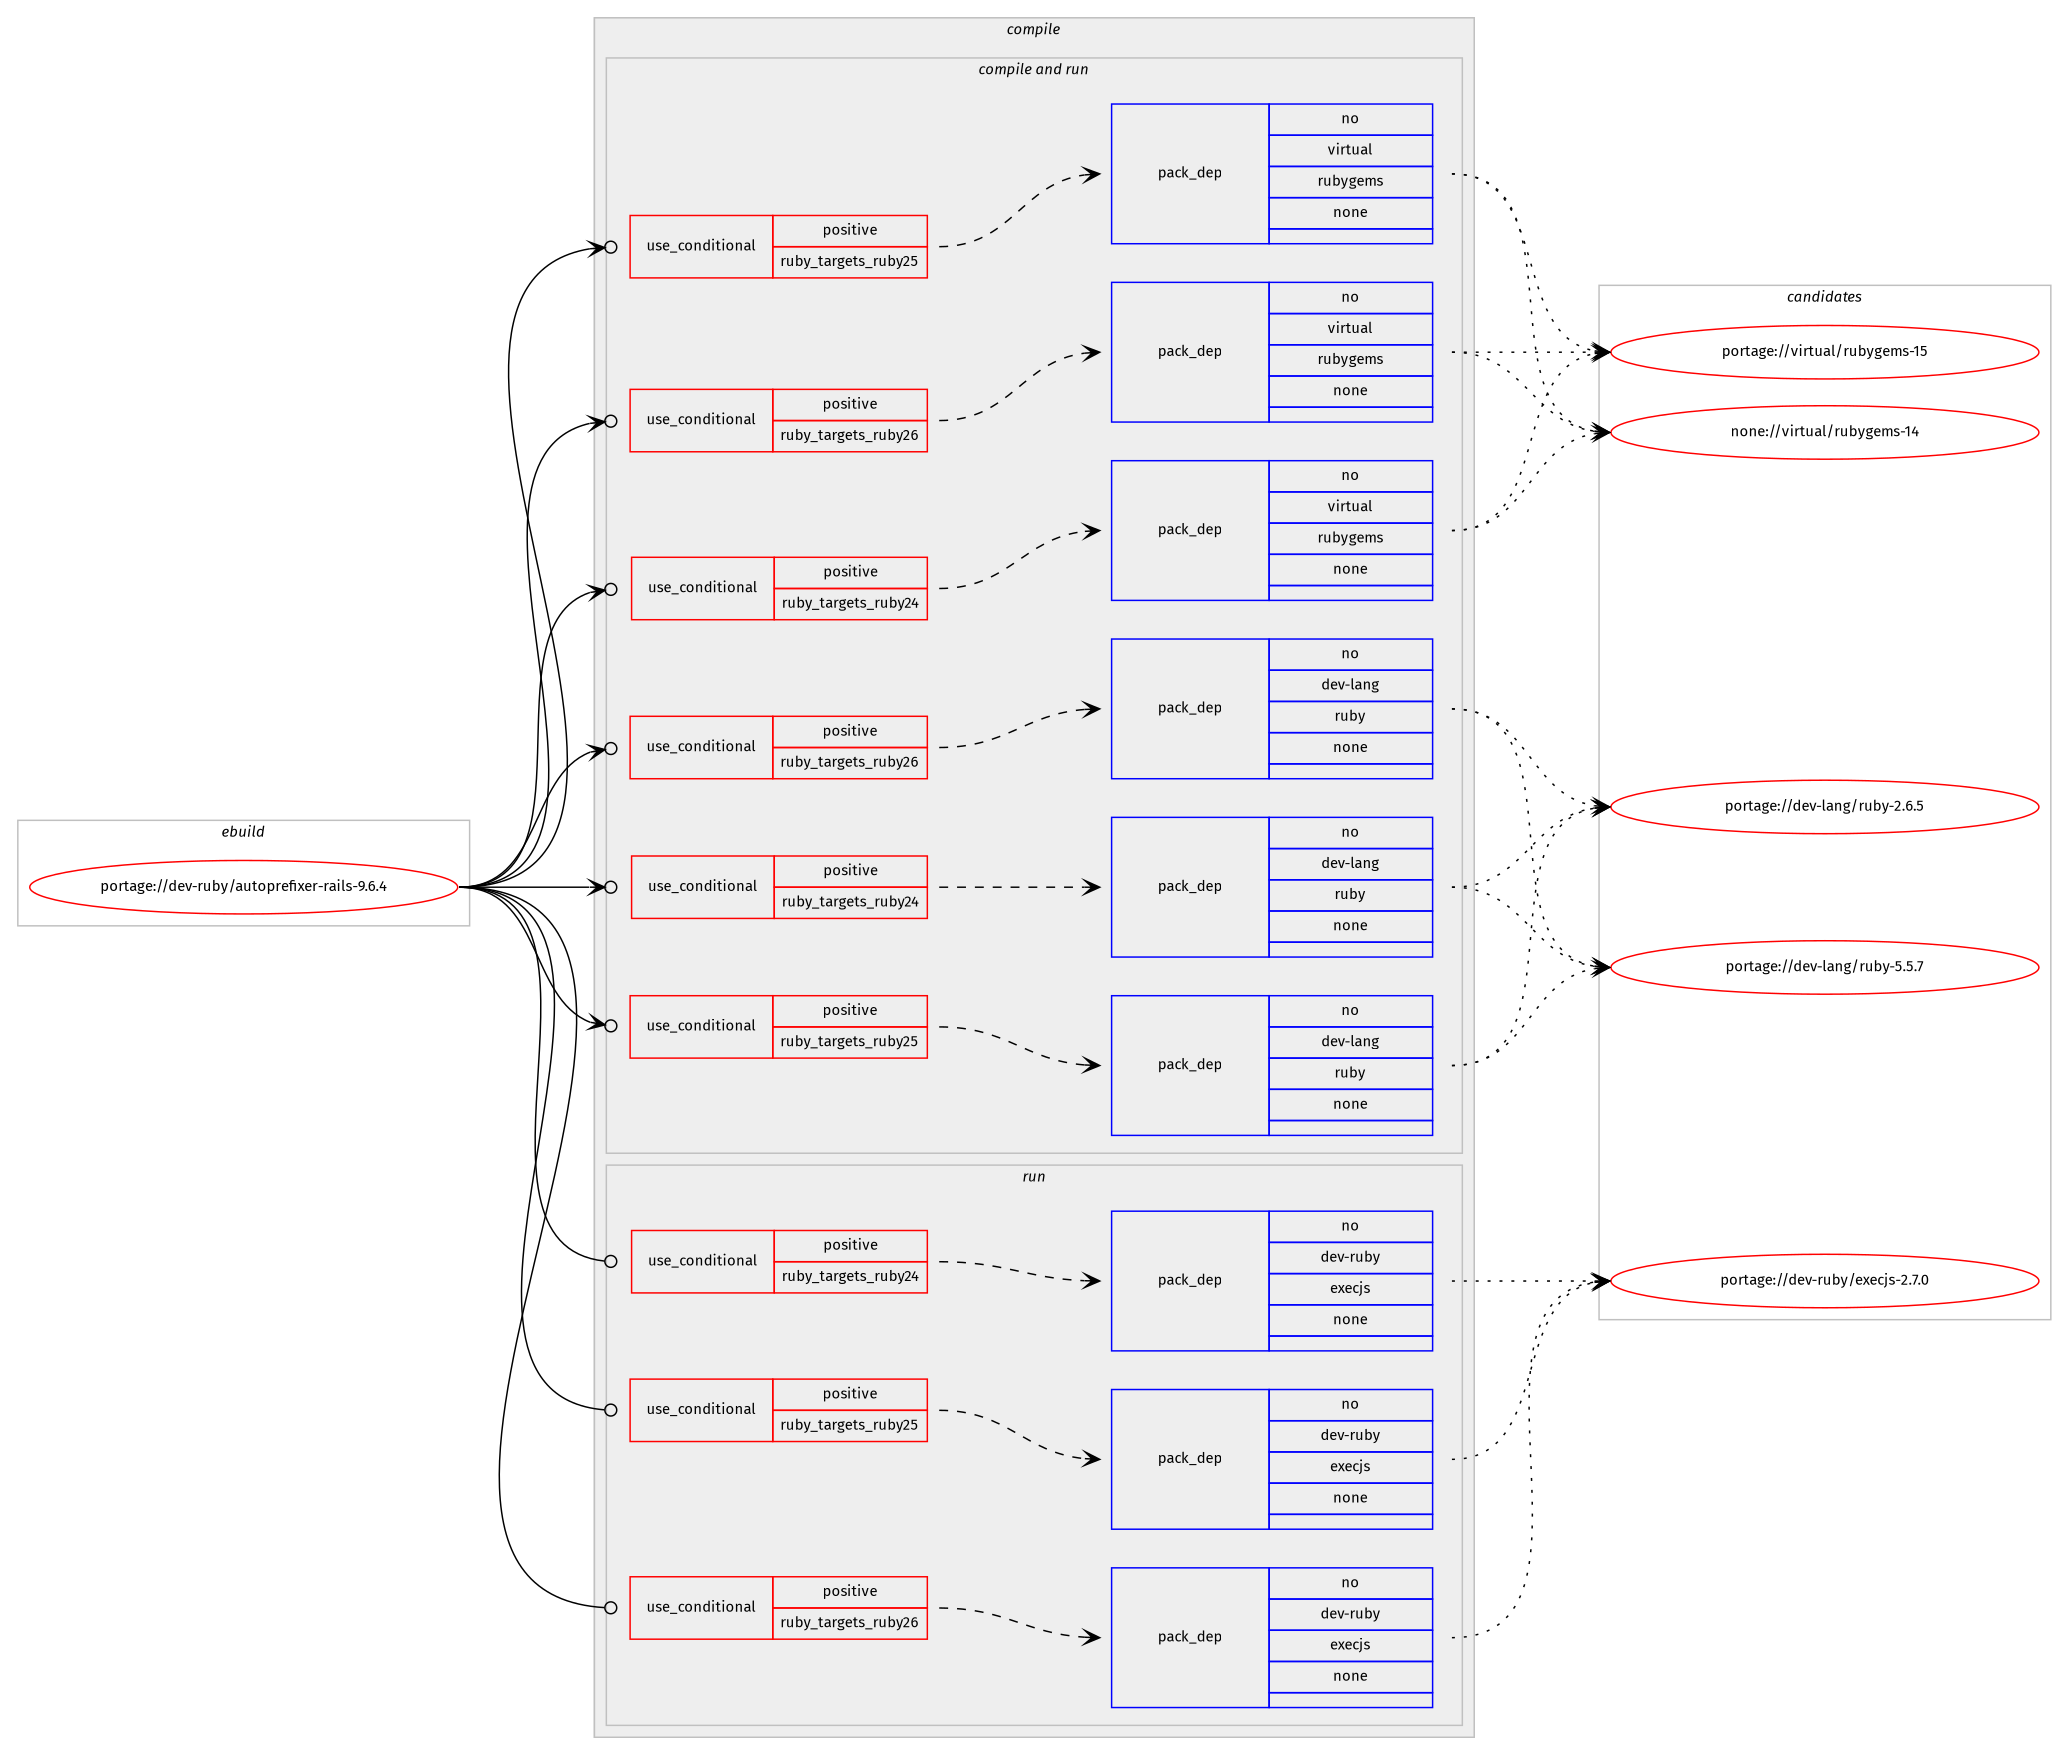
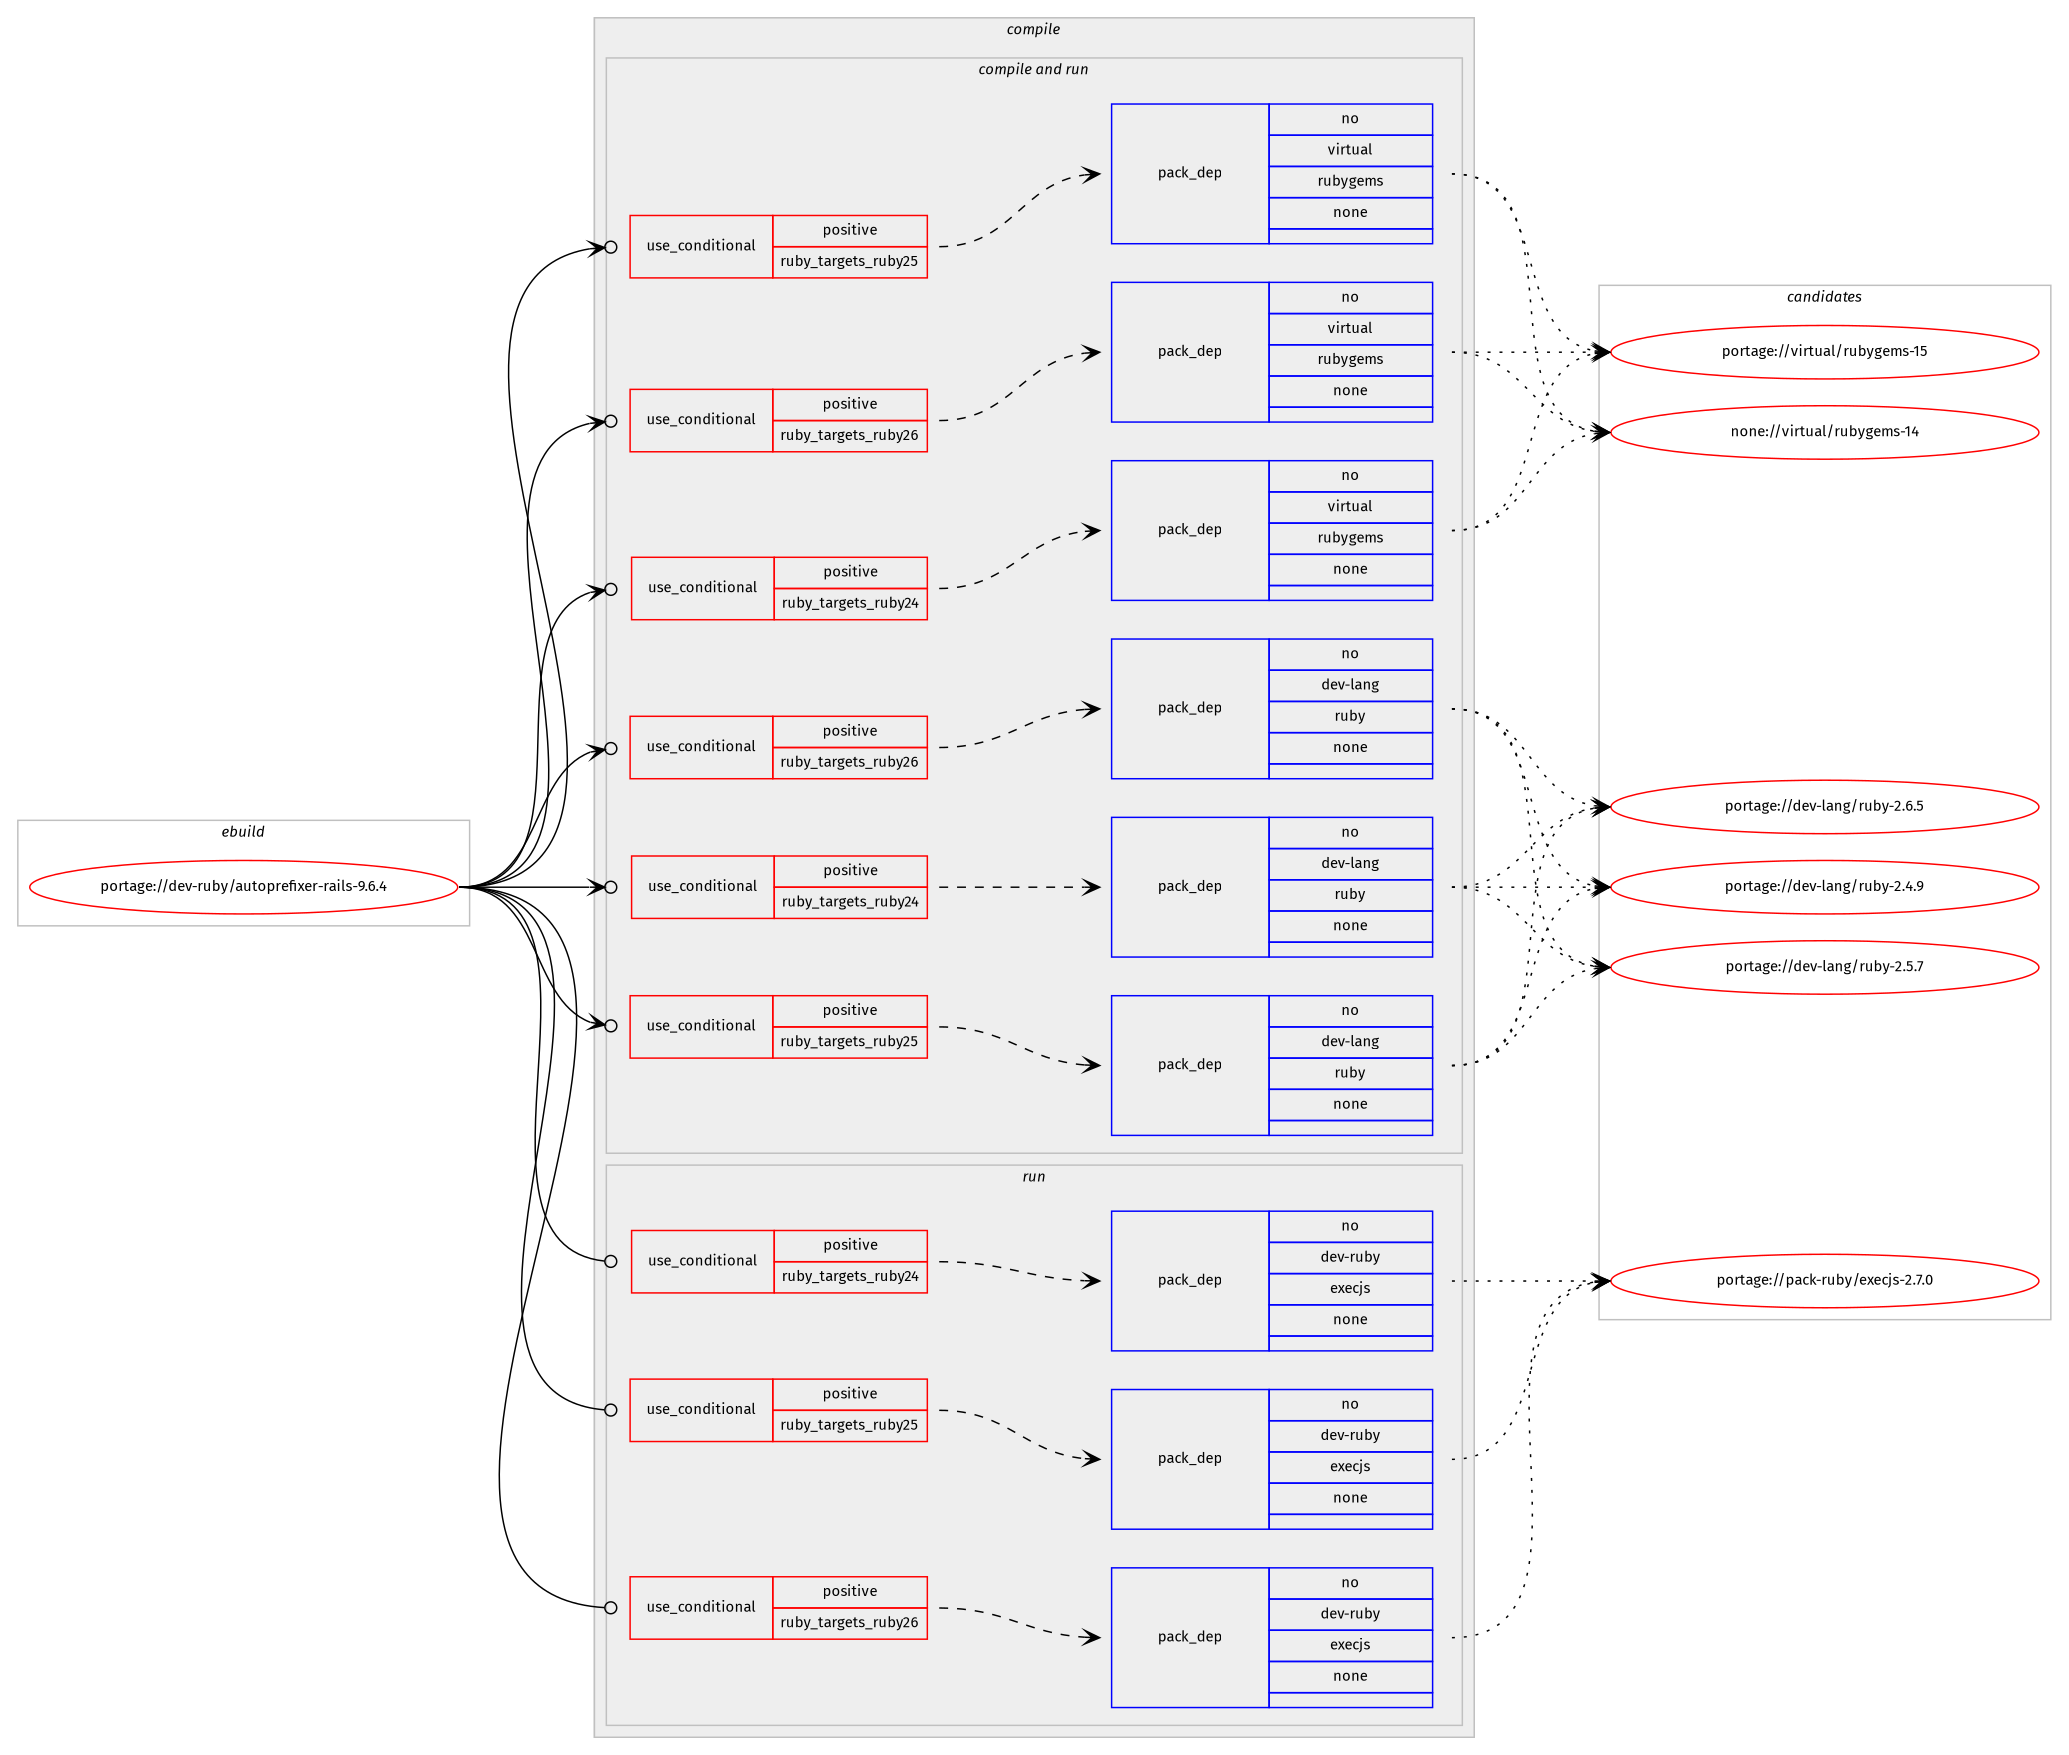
none -> (1825, 887)
(1825, 967) -> (1825, 967)
(1825, 1281) -> (1825, 1281)
